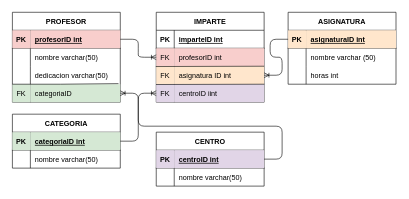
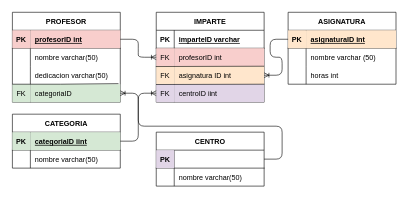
(202, 40) -> (211, 40)
(62, 142) -> (63, 142)
(219, 159) -> none
